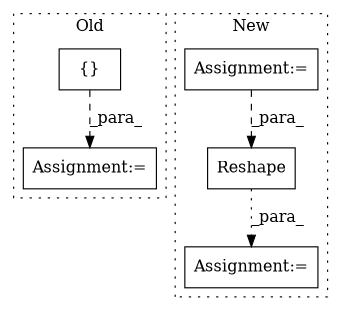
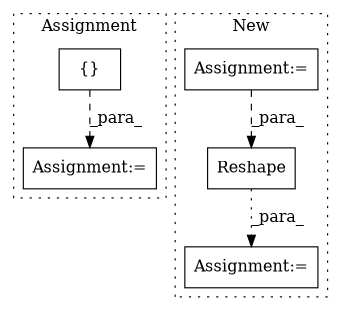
(90, 27) -> (90, 27)
